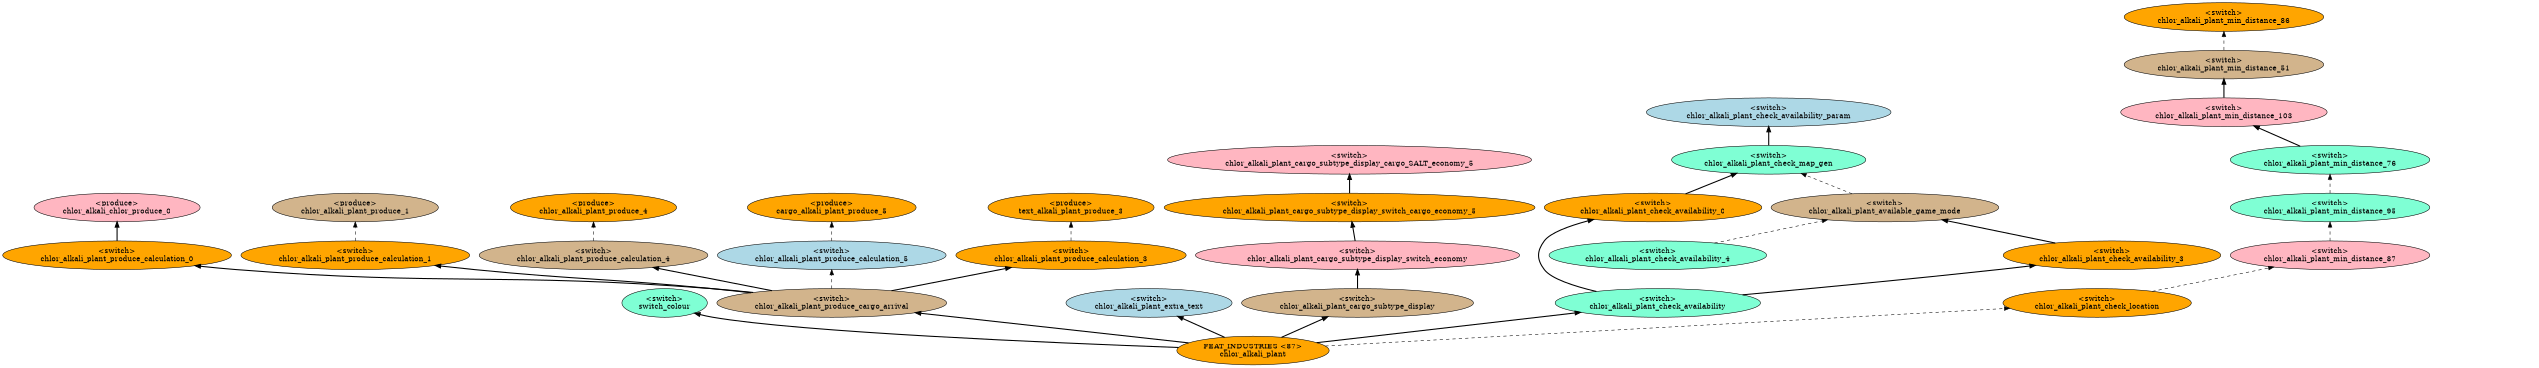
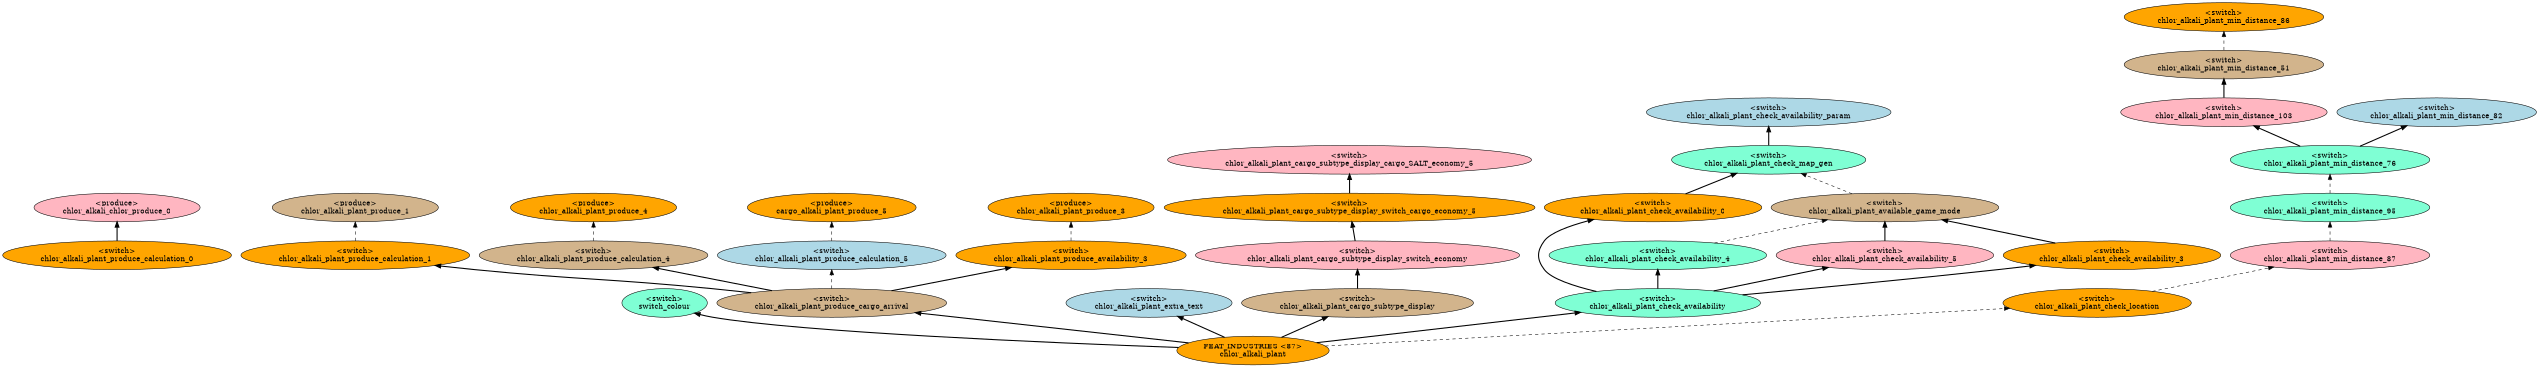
none -> (2437, 112)
(1071, 207) -> (1071, 207)
(1071, 255) -> (1071, 255)
none -> (1885, 255)
(477, 279) -> none
none -> (1658, 282)
